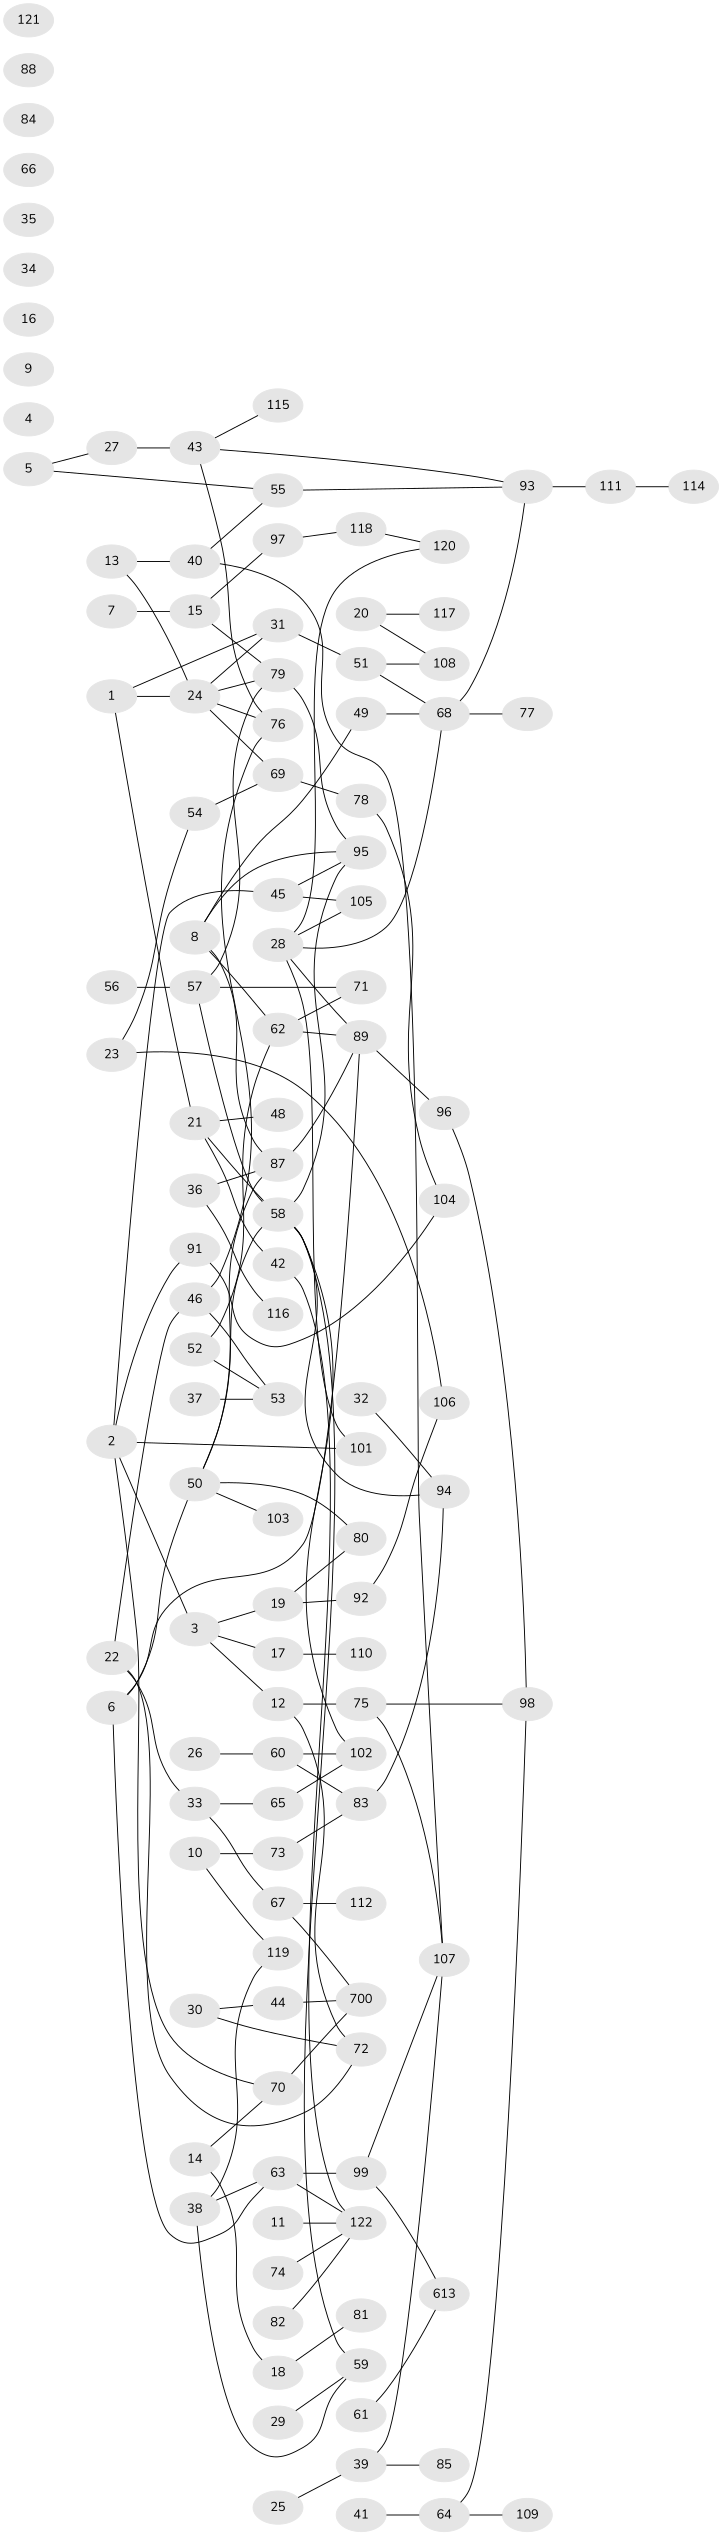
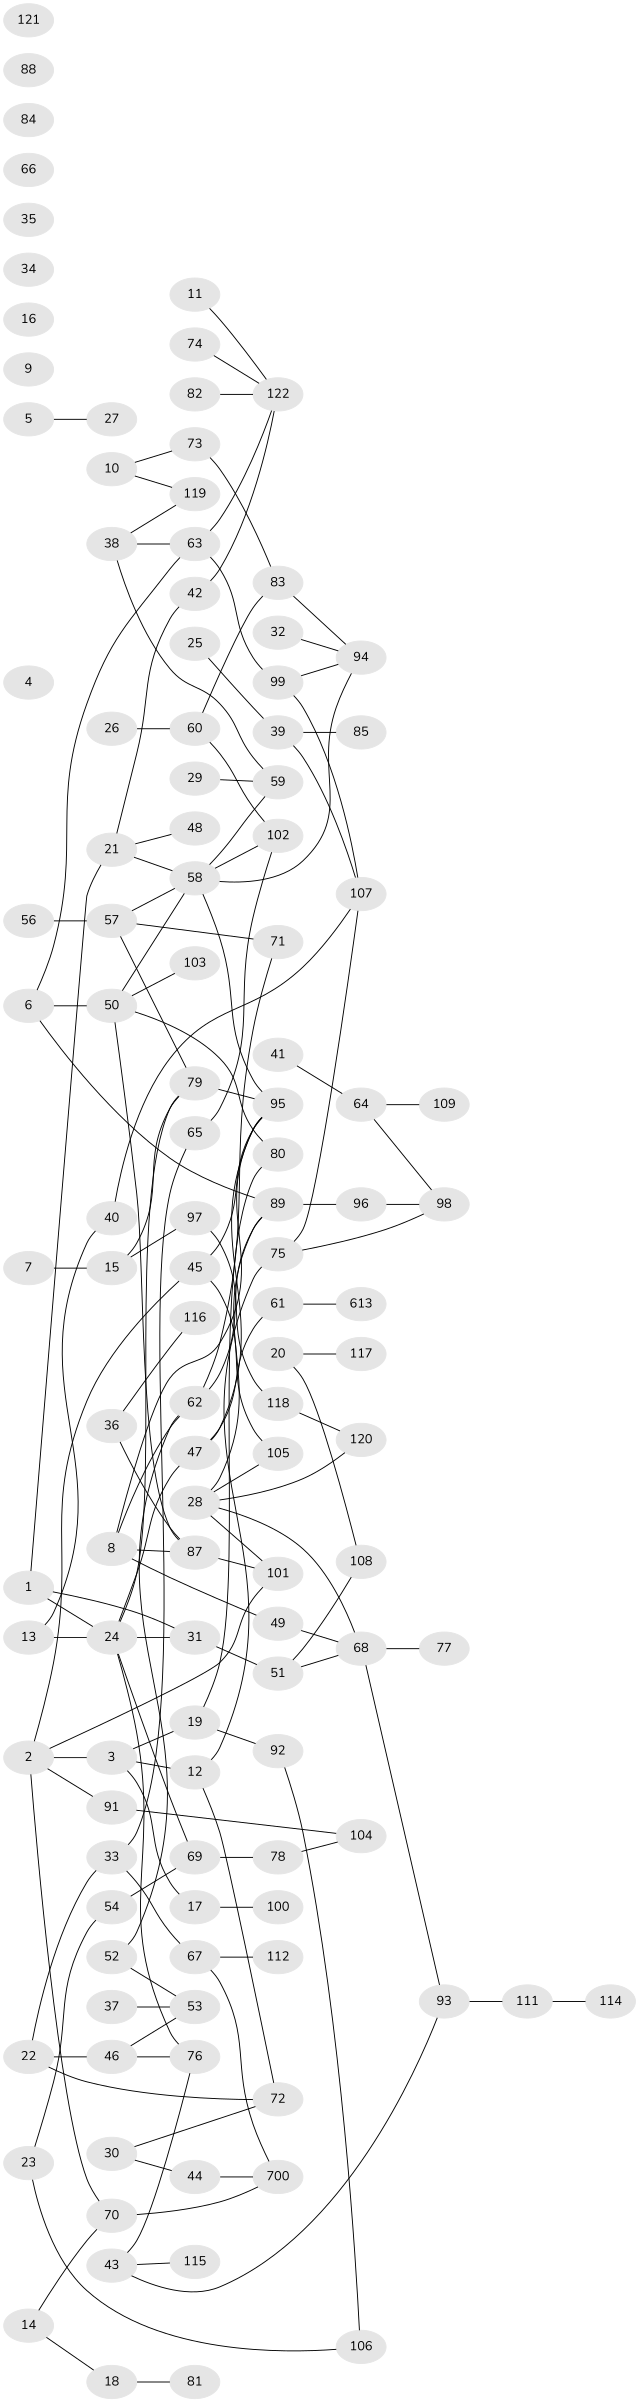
(153, 448) -> none
(278, 490) -> none
(330, 1097) -> (237, 1563)
none -> (195, 1453)
(361, 1654) -> (278, 1907)
(408, 2231) -> (320, 670)
